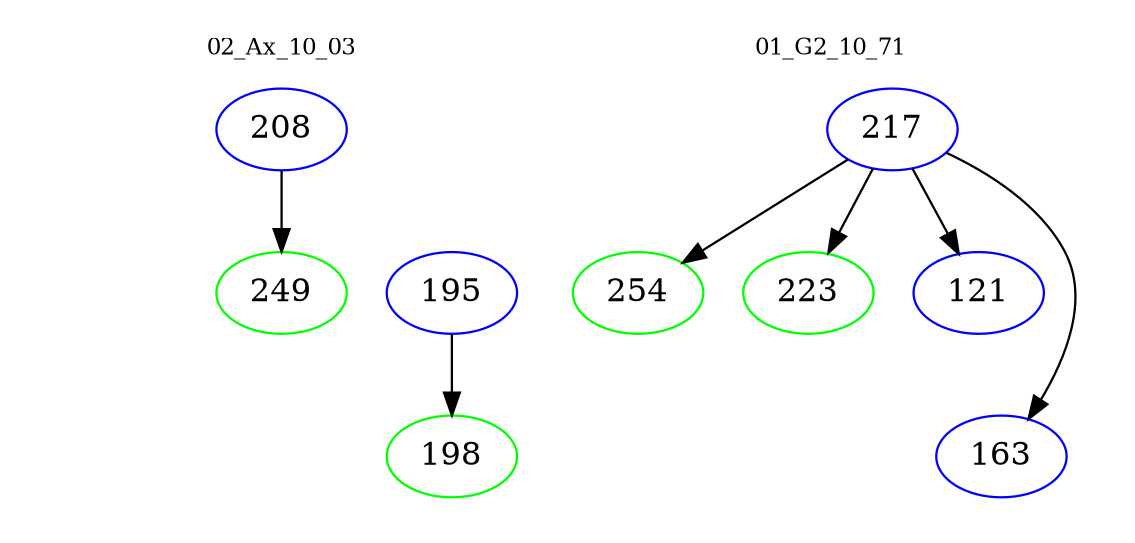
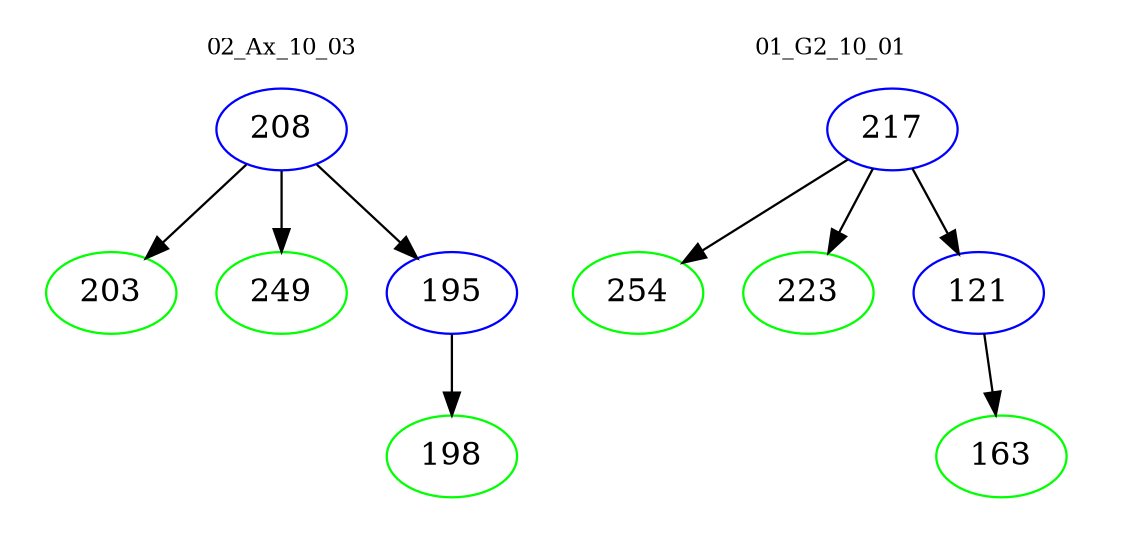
(831, 49) -> (831, 49)
none -> (359, 204)
(1065, 252) -> (988, 363)
none -> (111, 293)
(1001, 456) -> (1001, 456)
